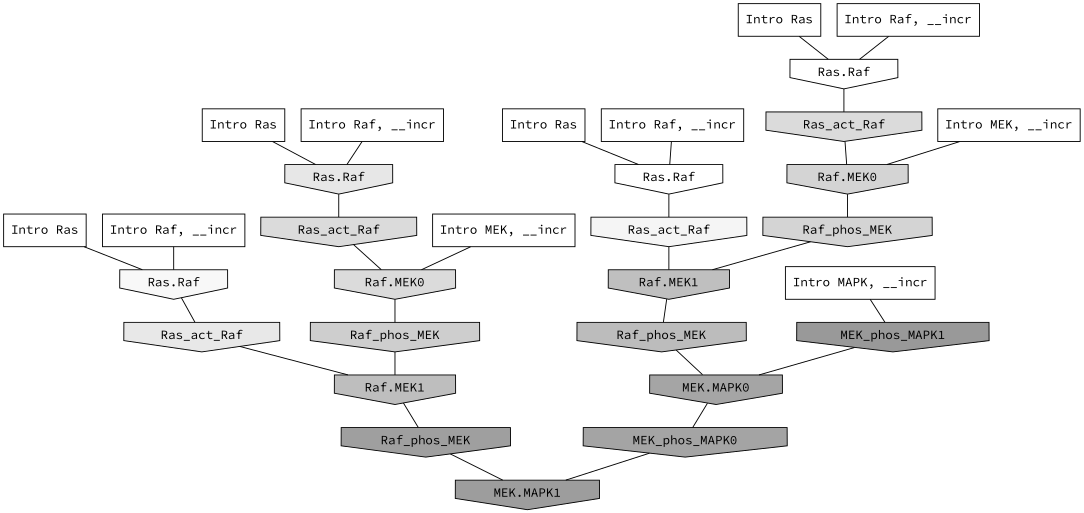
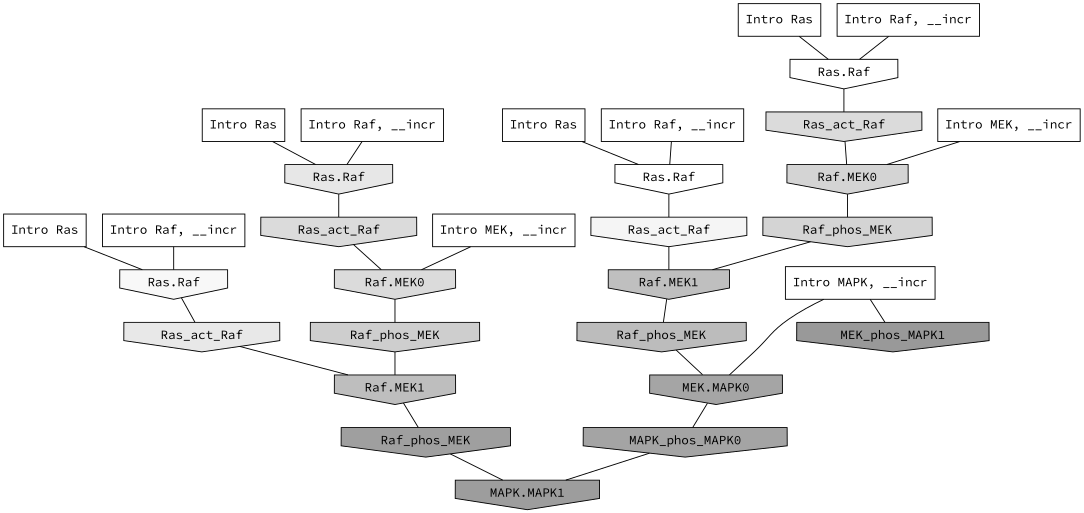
(807, 361) -> (773, 332)
(685, 441) -> (685, 441)
(527, 493) -> (527, 493)
